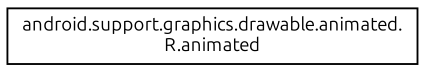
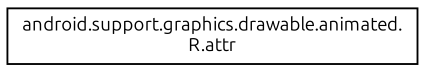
(212, 36) -> (212, 36)
